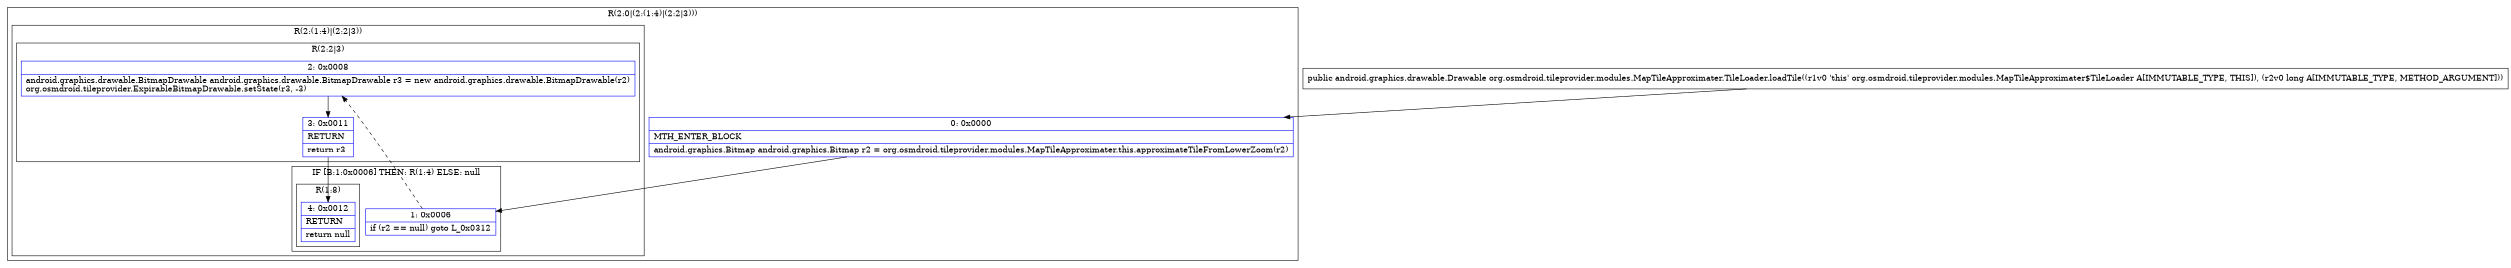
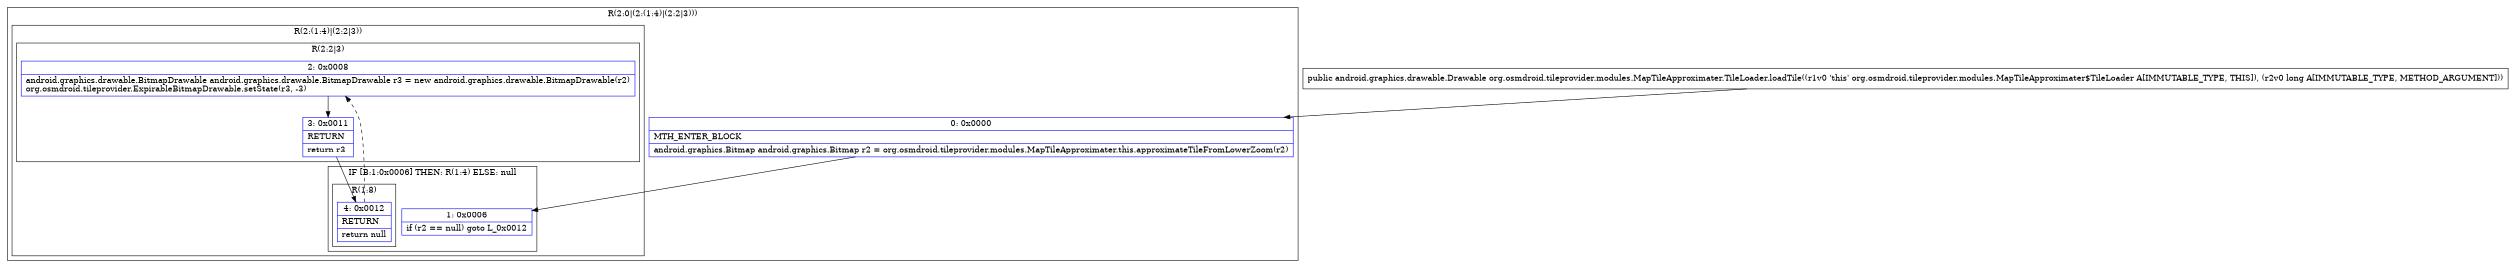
(385, 154) -> (363, 150)
(431, 228) -> (467, 228)
